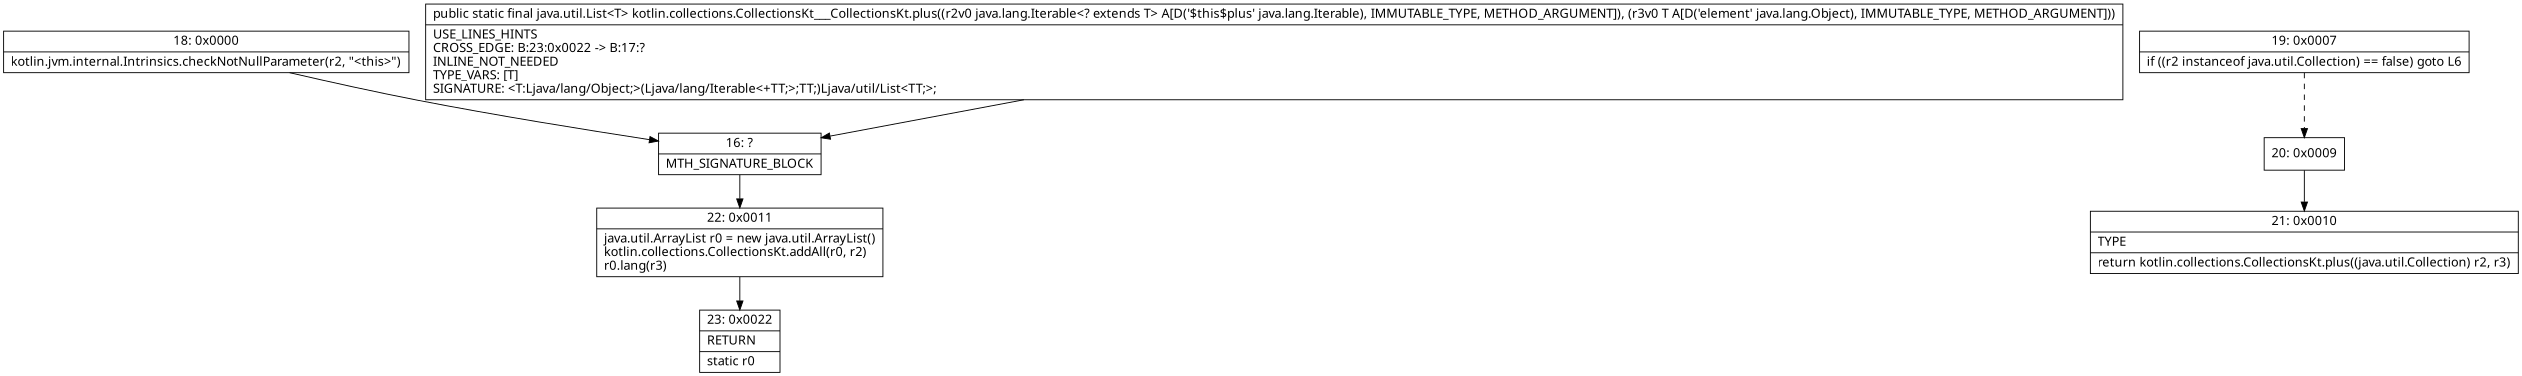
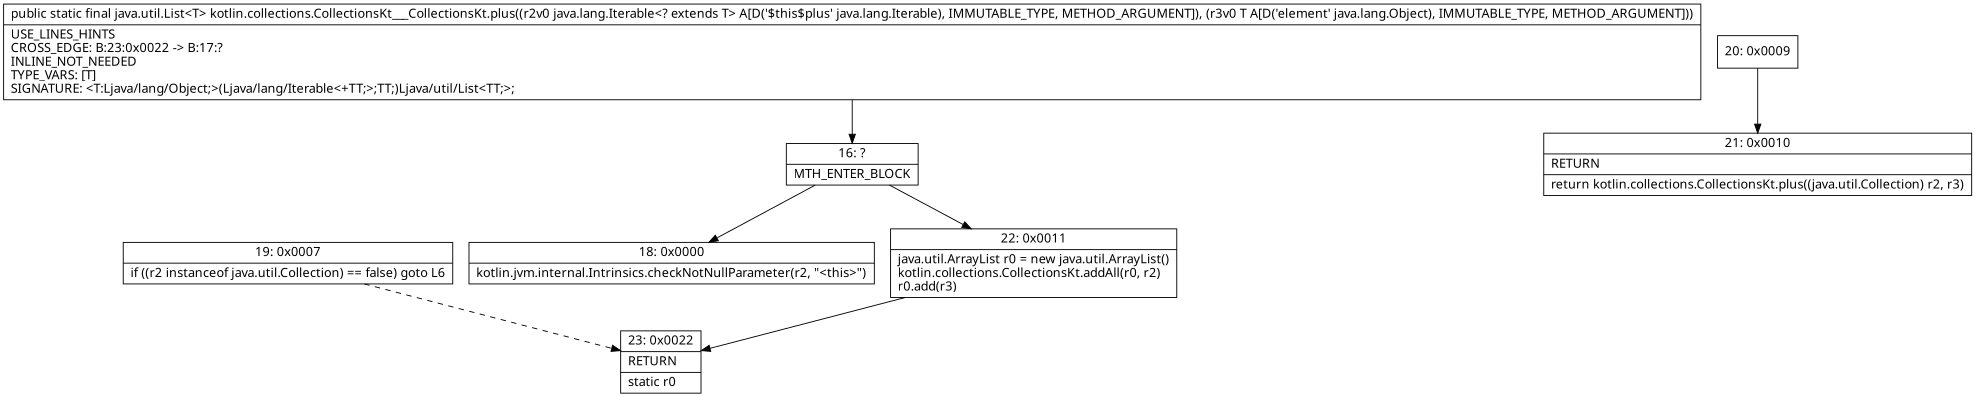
(2304, 101) -> (488, 316)
(469, 110) -> (766, 211)
(740, 164) -> (852, 174)
(2112, 242) -> (1576, 164)
(636, 266) -> (928, 287)
